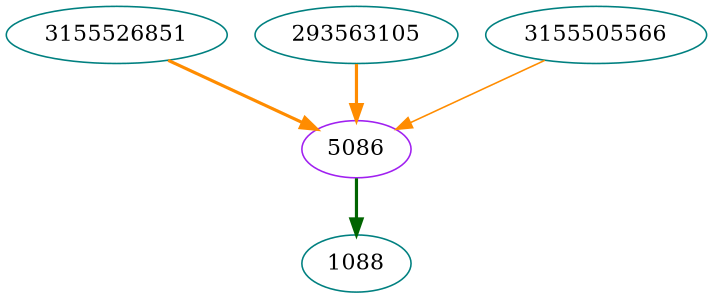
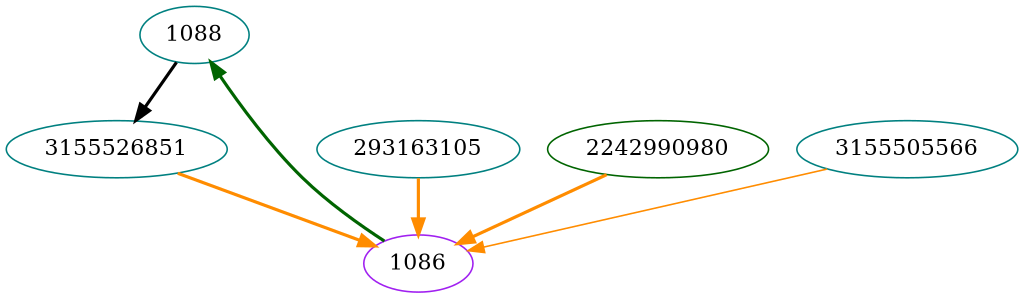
(356, 35) -> (418, 149)
none -> (161, 85)
(356, 149) -> (418, 264)
none -> (658, 149)
